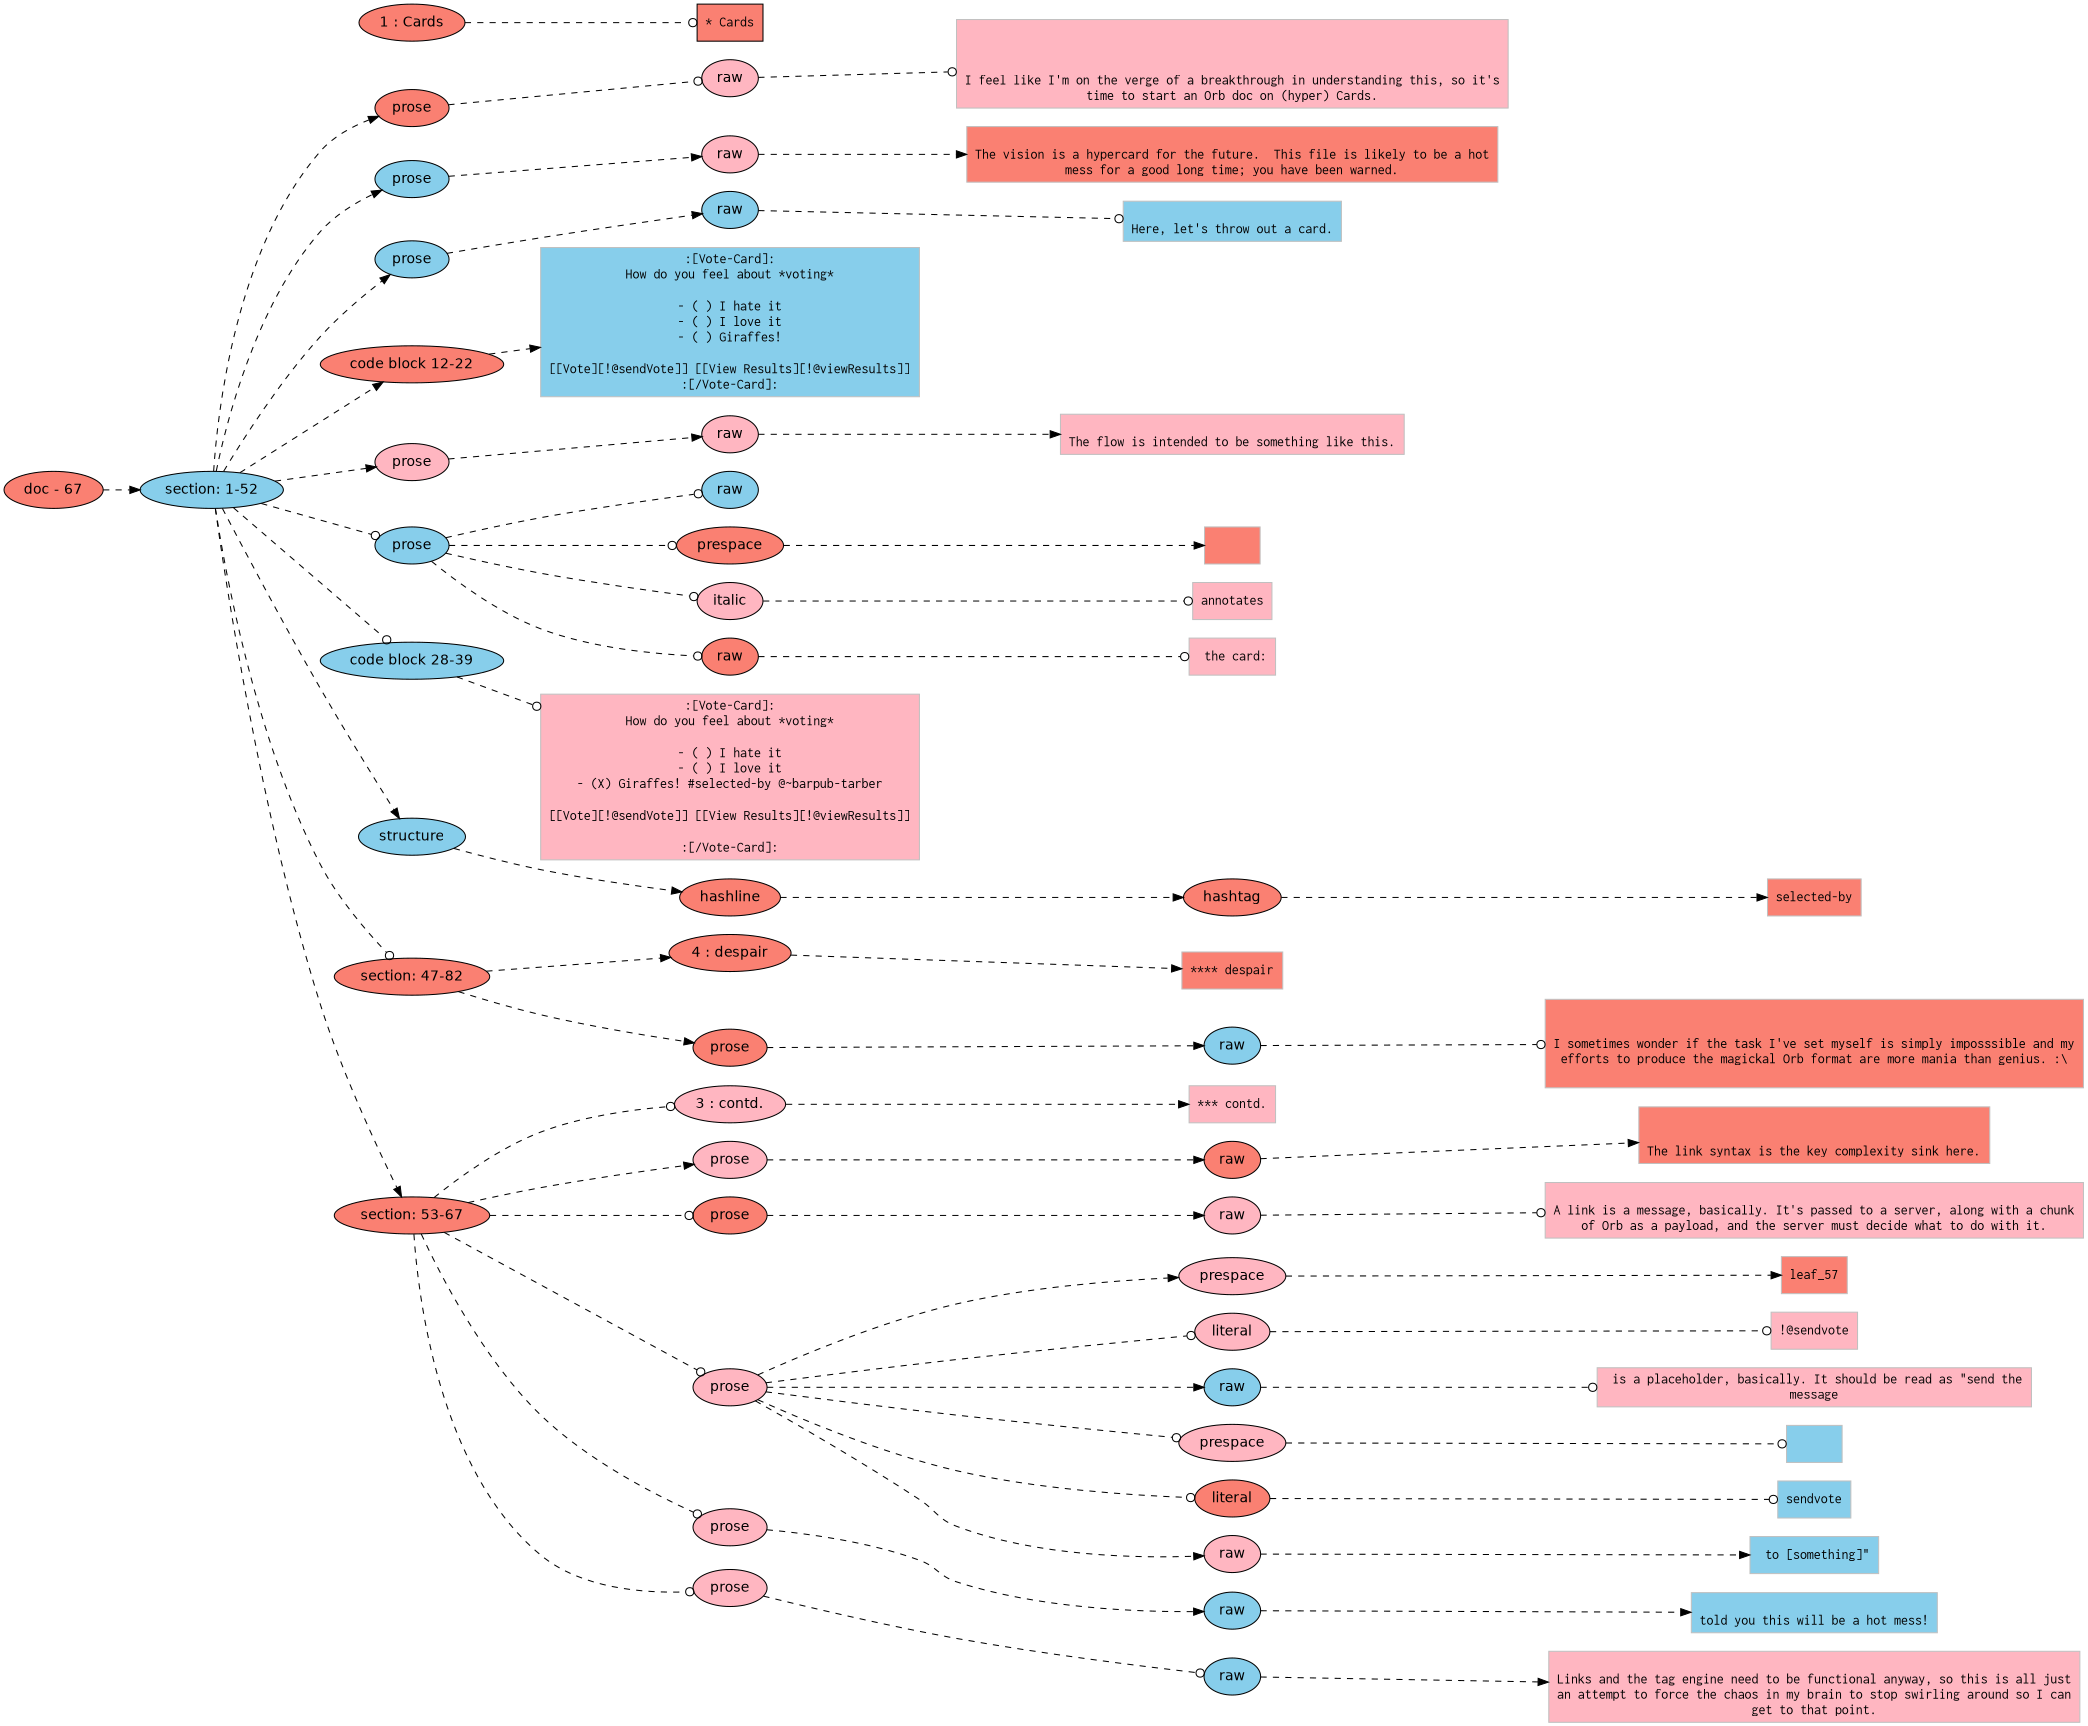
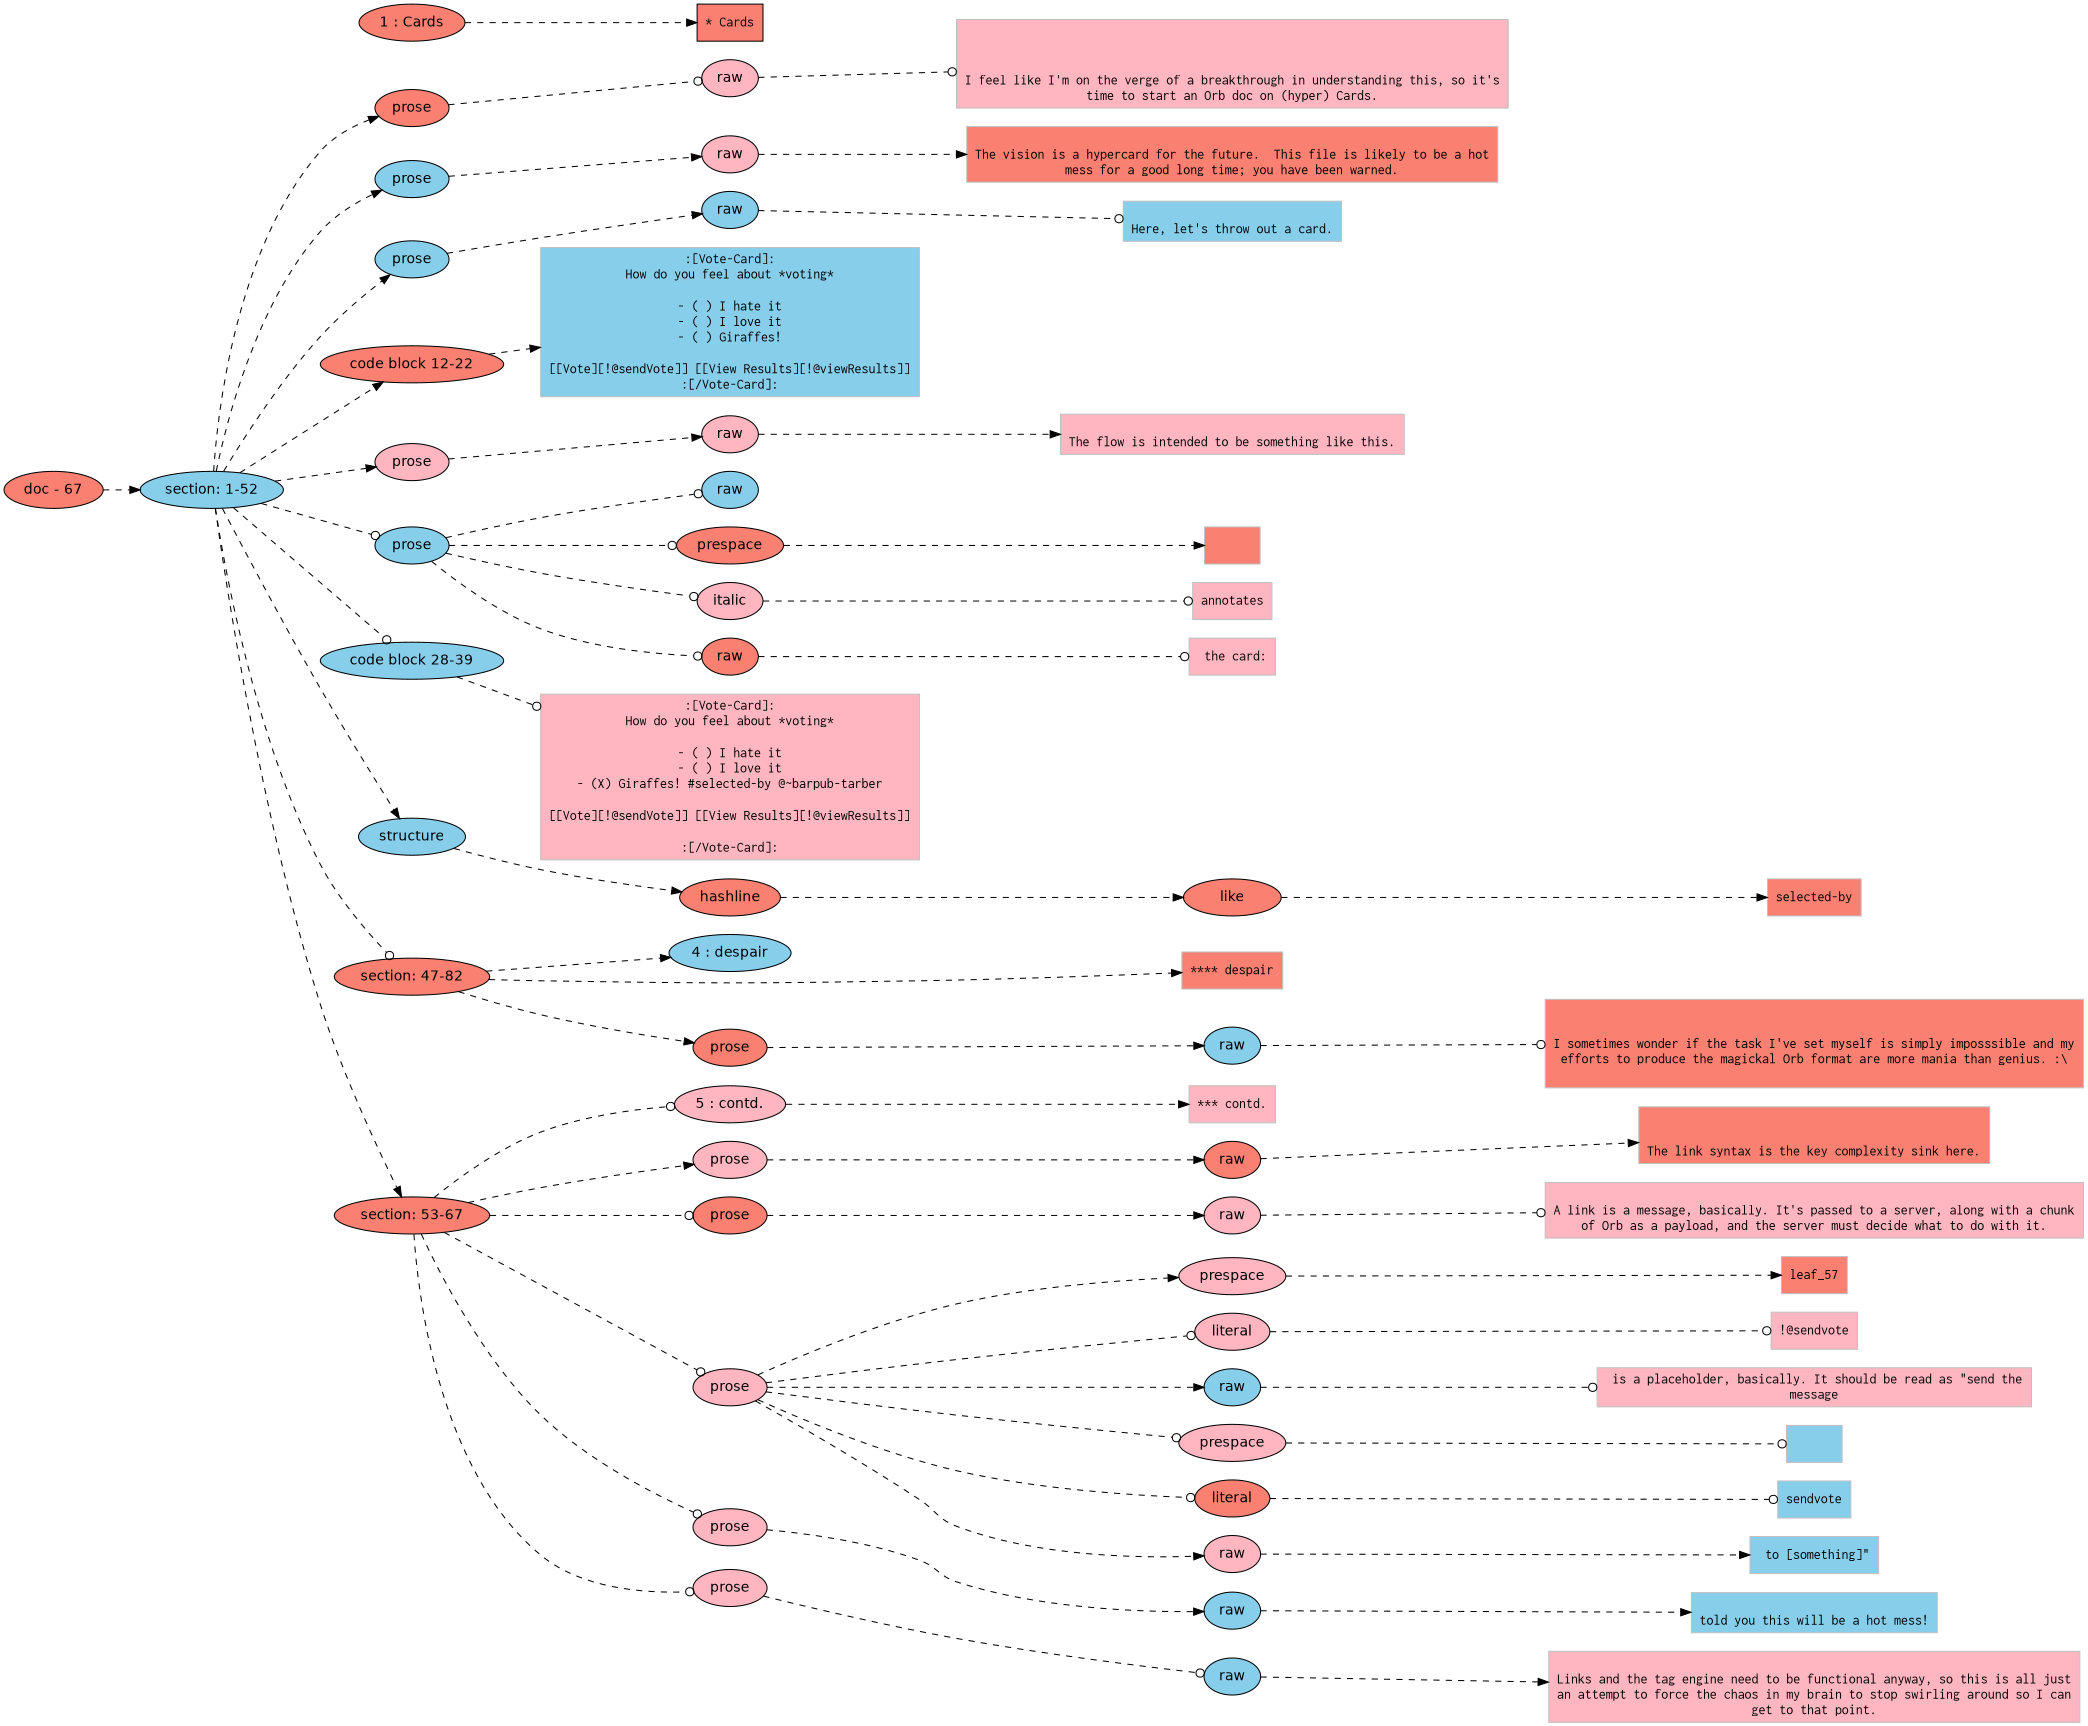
(576, 23) -> (576, 23)
(1232, 897) -> (1232, 897)
(730, 953) -> (730, 953)
(981, 962) -> (830, 982)
(730, 1104) -> (730, 1104)
